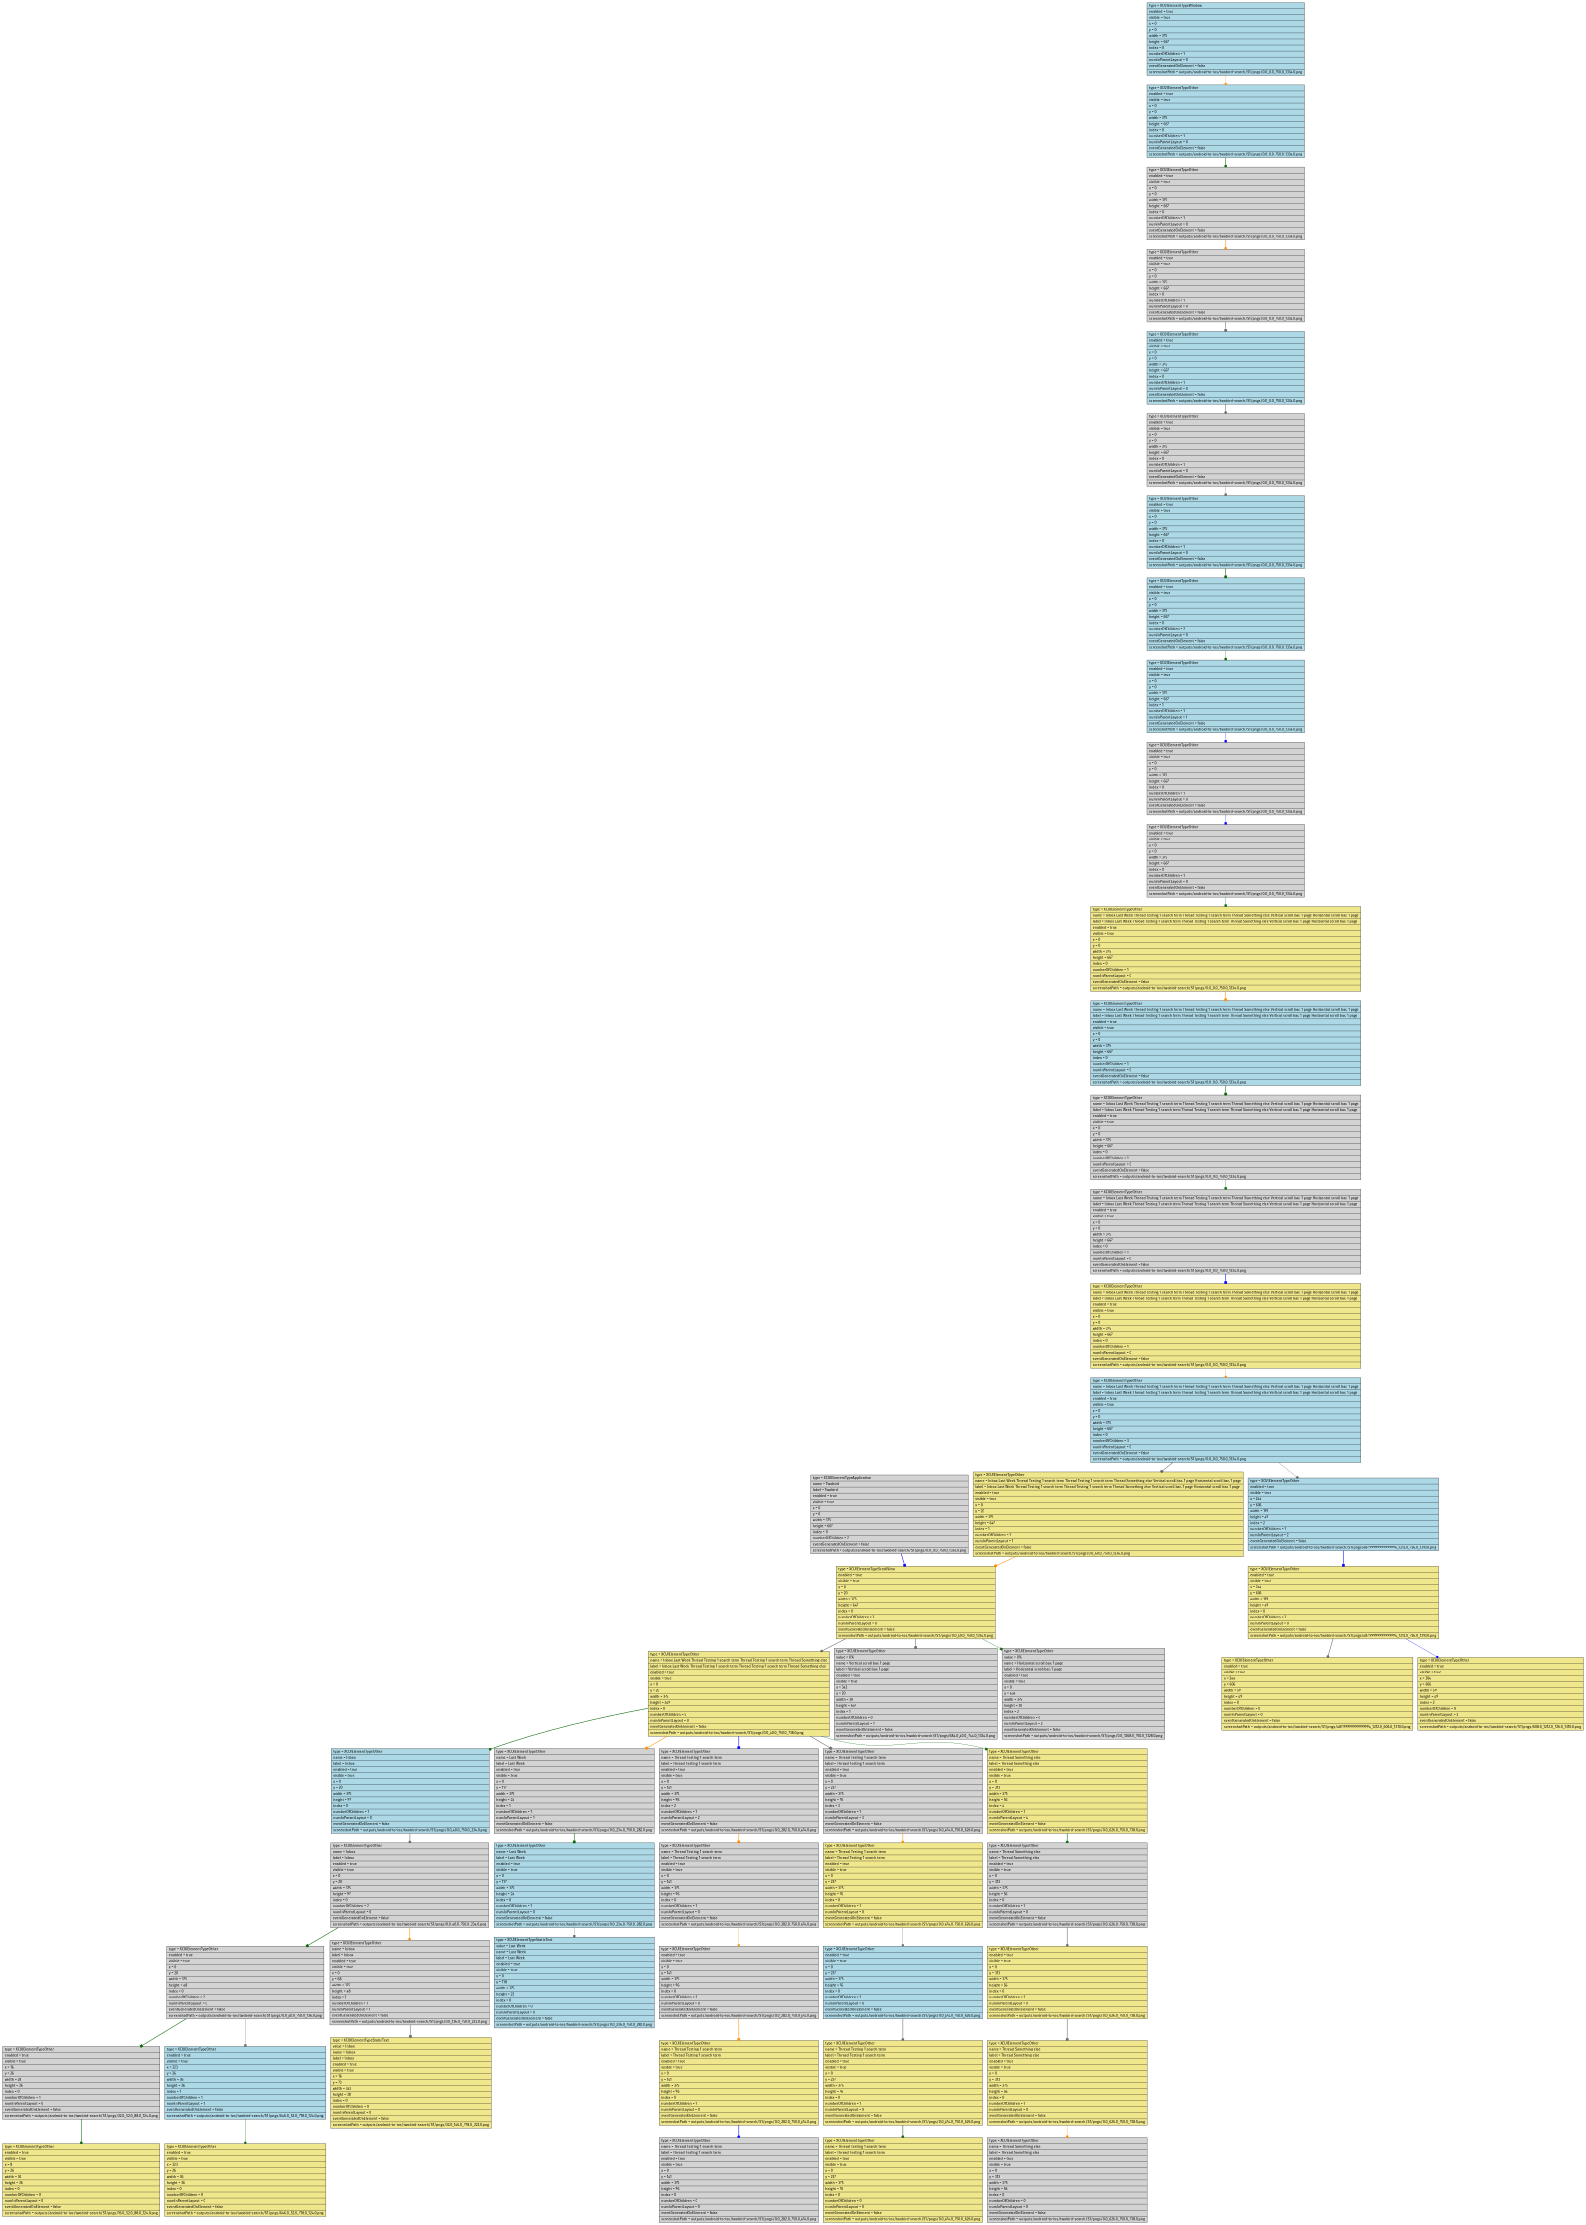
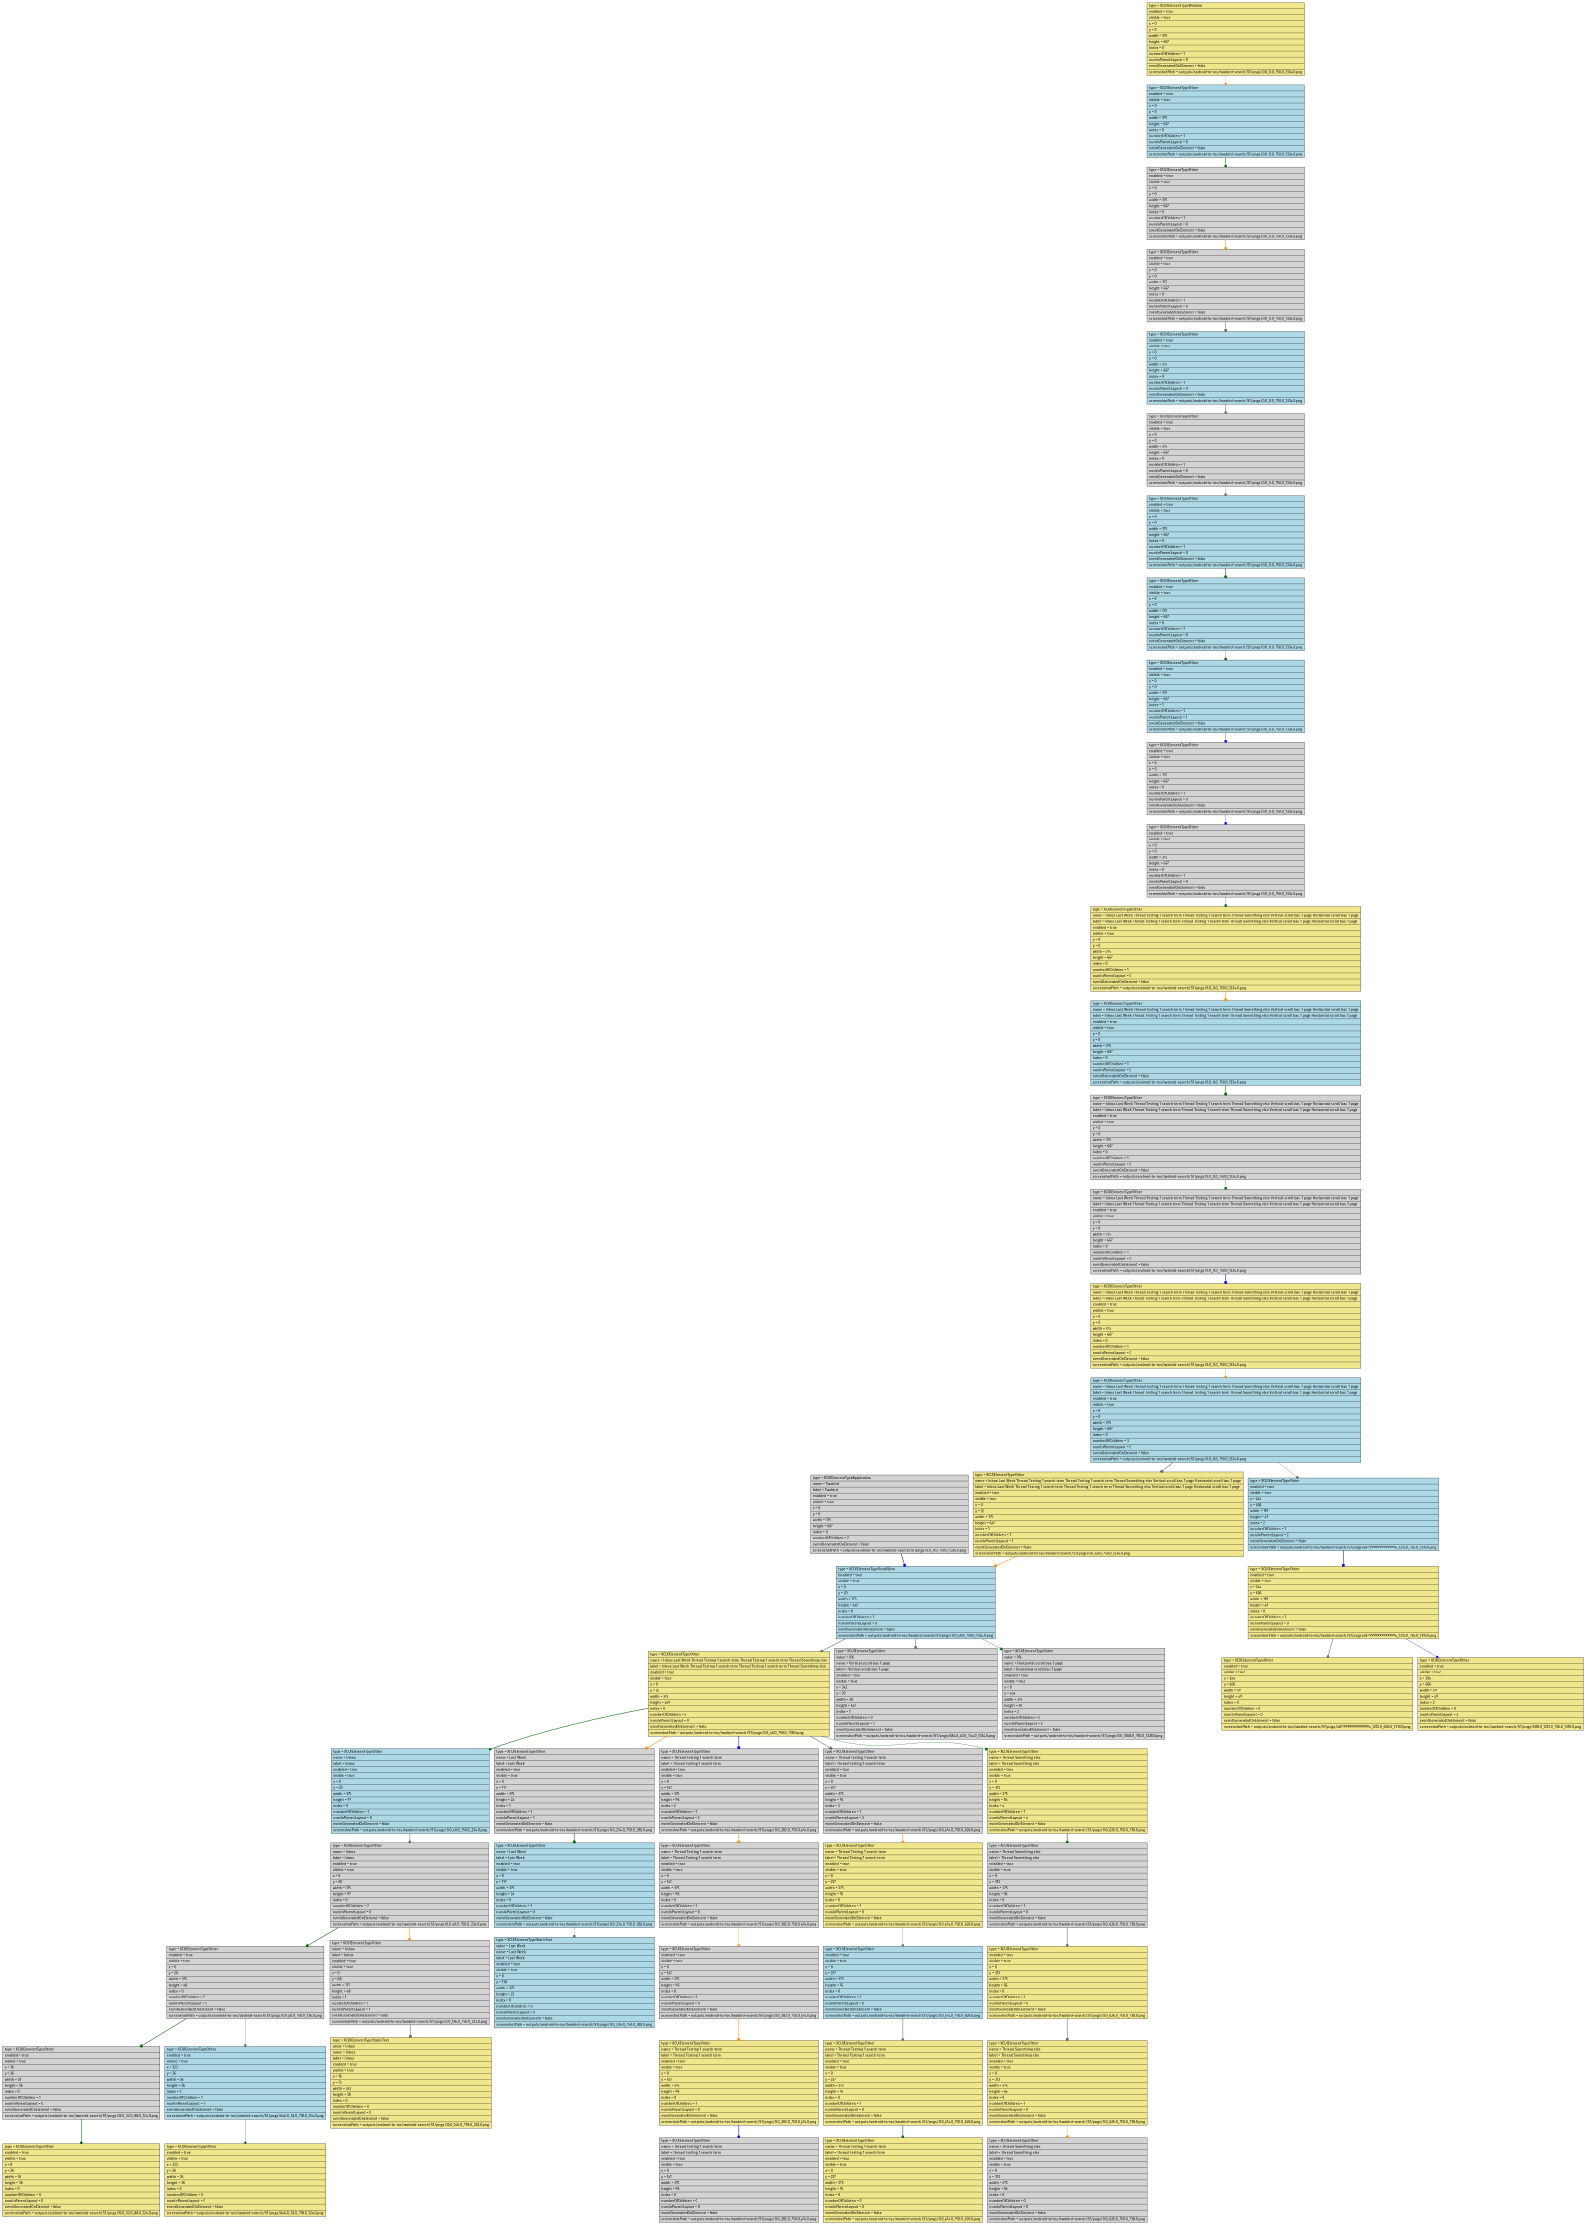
(1226, 39) -> (1226, 39)
(916, 1603) -> (916, 1603)
